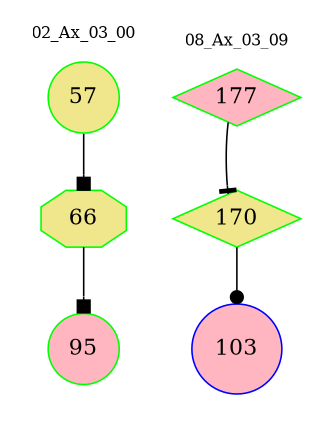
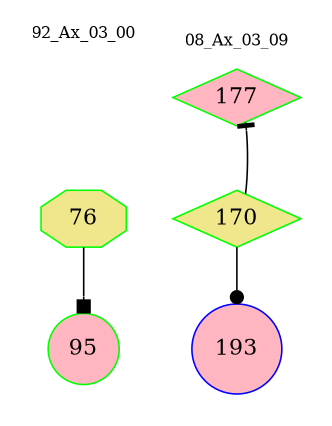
(84, 34) -> (84, 34)
(84, 98) -> none
(226, 154) -> (248, 162)
(84, 219) -> (84, 219)
(237, 349) -> (237, 349)
